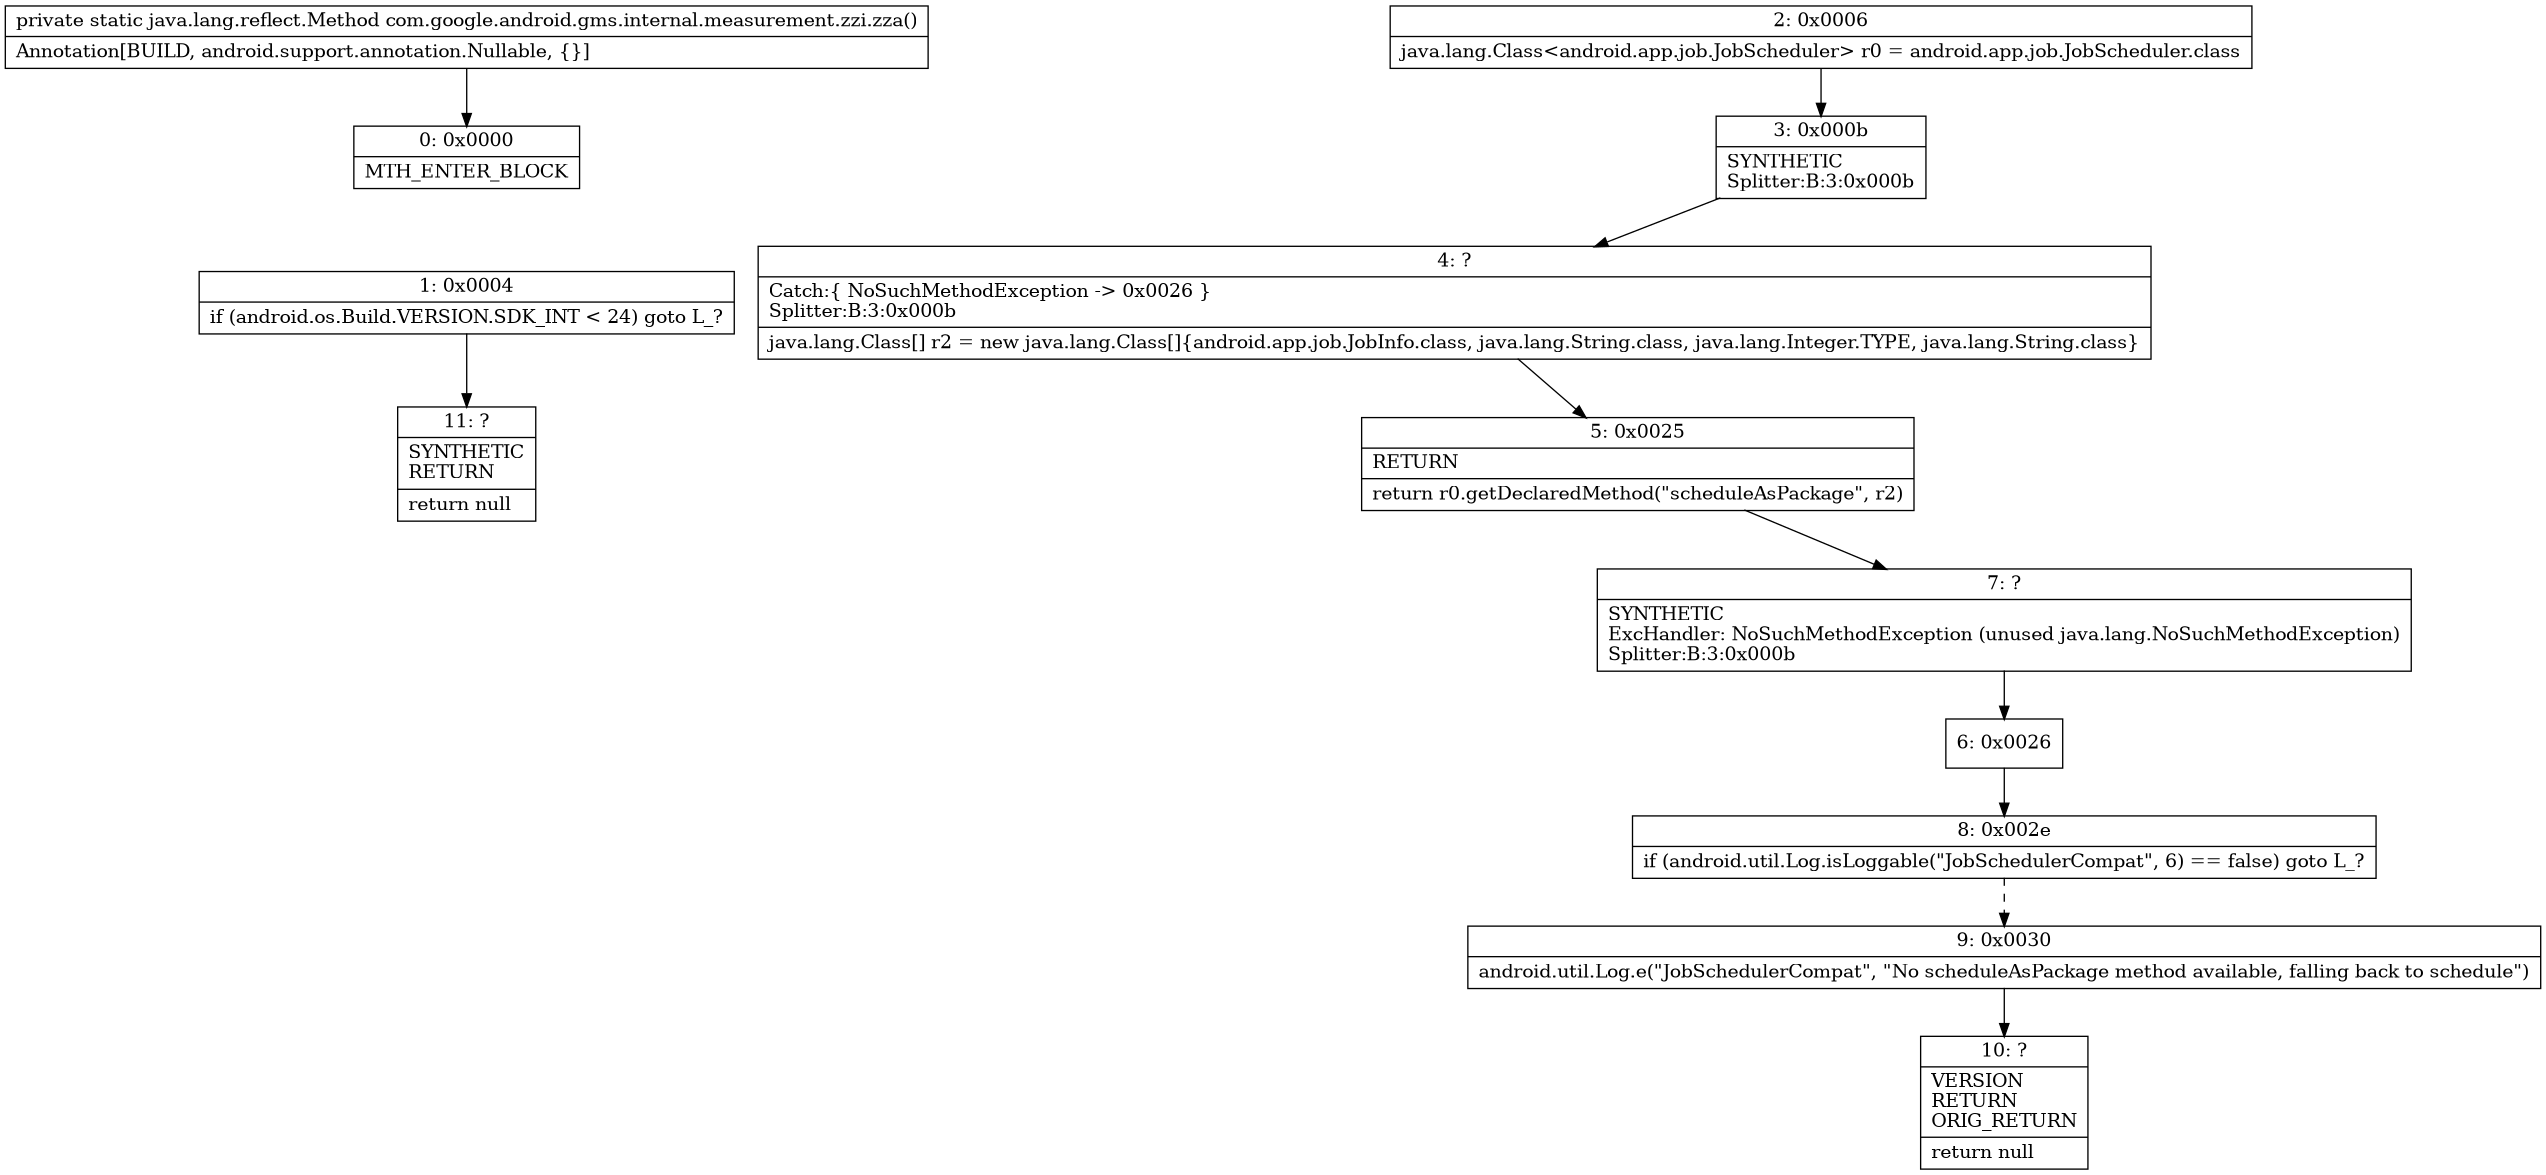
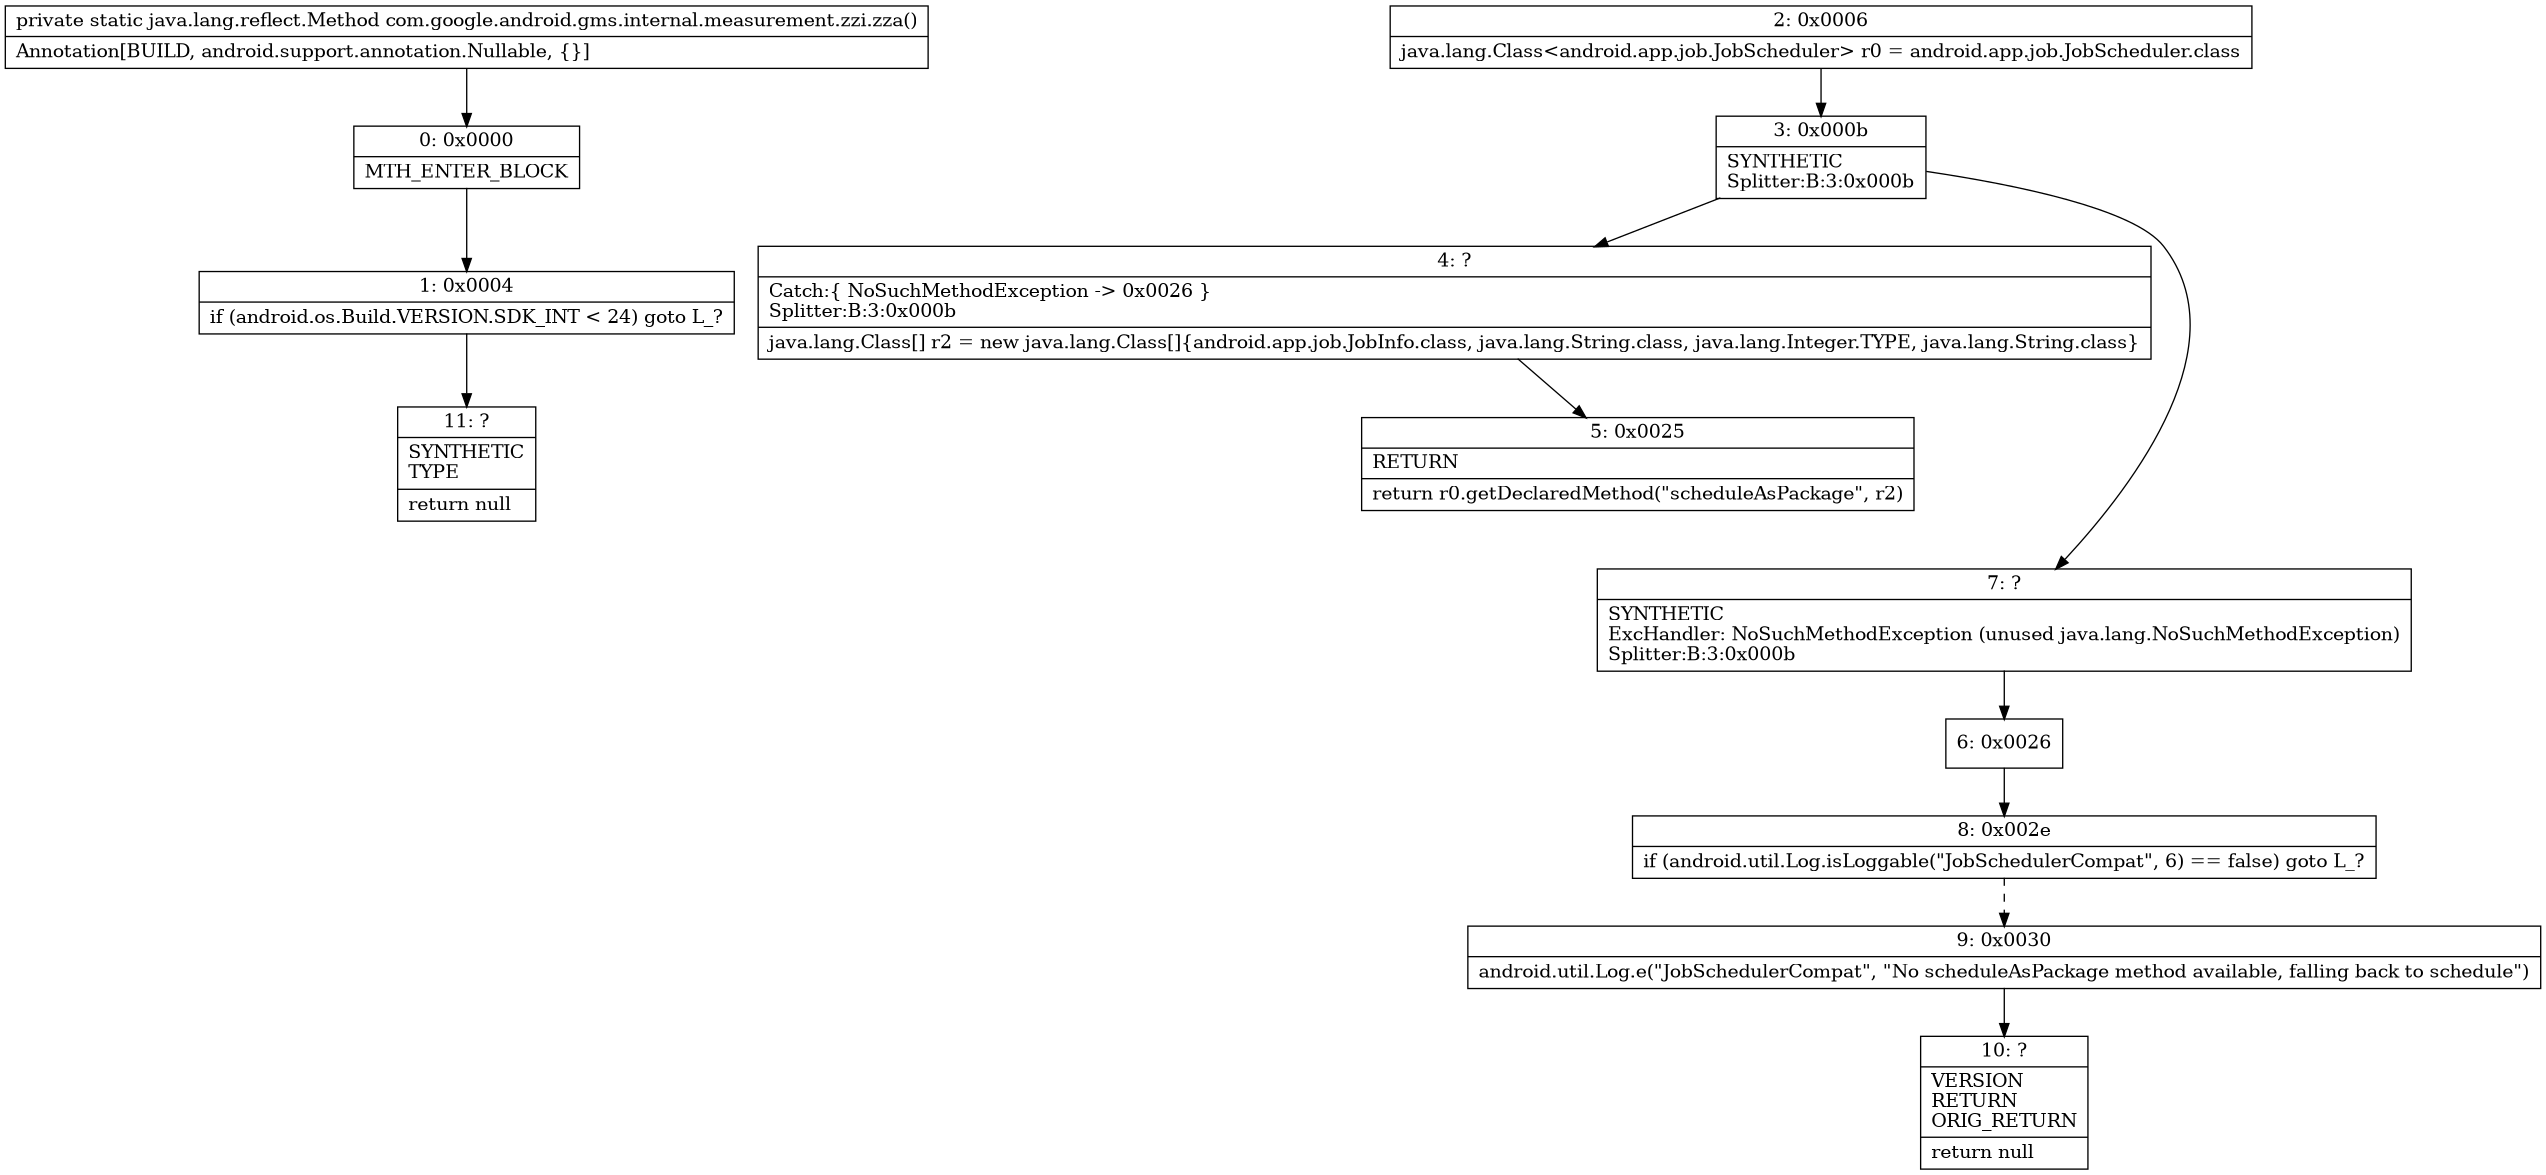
none -> (467, 223)
(451, 473) -> (434, 473)
(1809, 537) -> (2185, 293)
